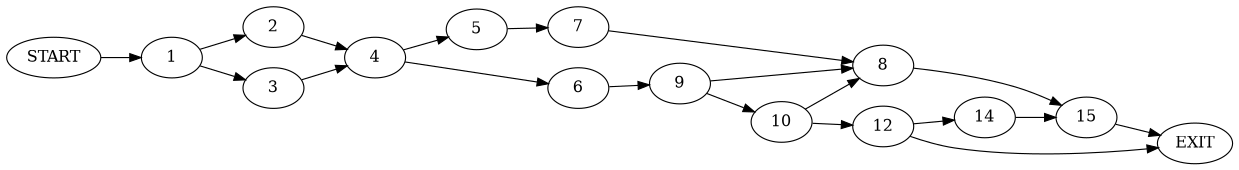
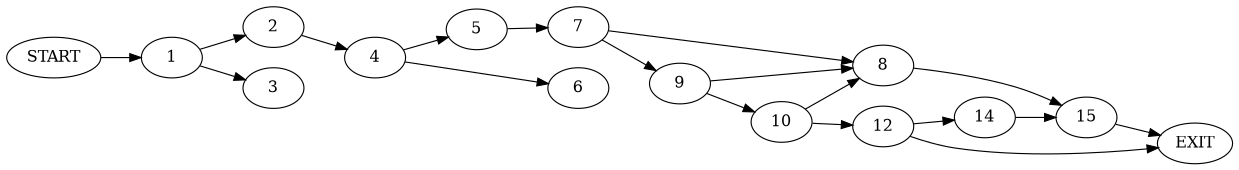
(319, 74) -> none
(624, 86) -> (624, 52)
